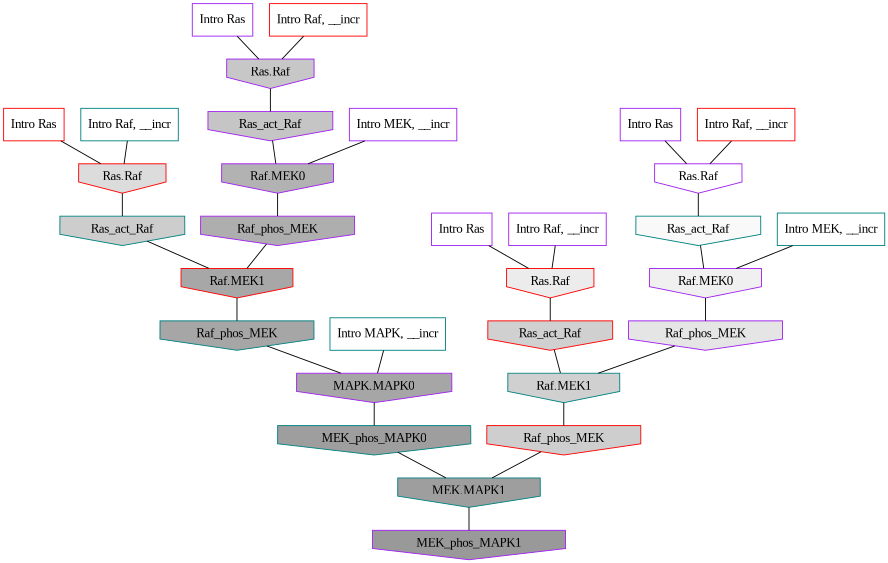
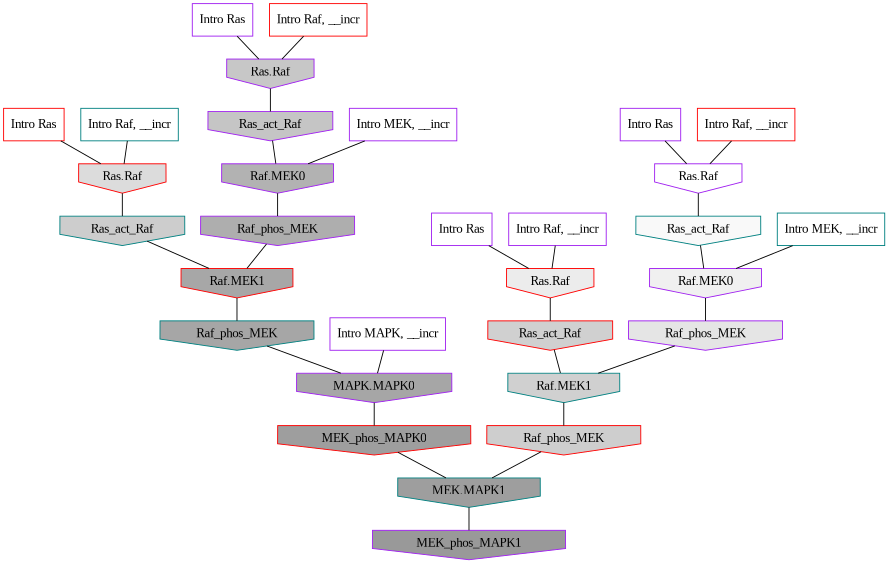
(388, 334) -> (388, 334)
(374, 439) -> (374, 439)
